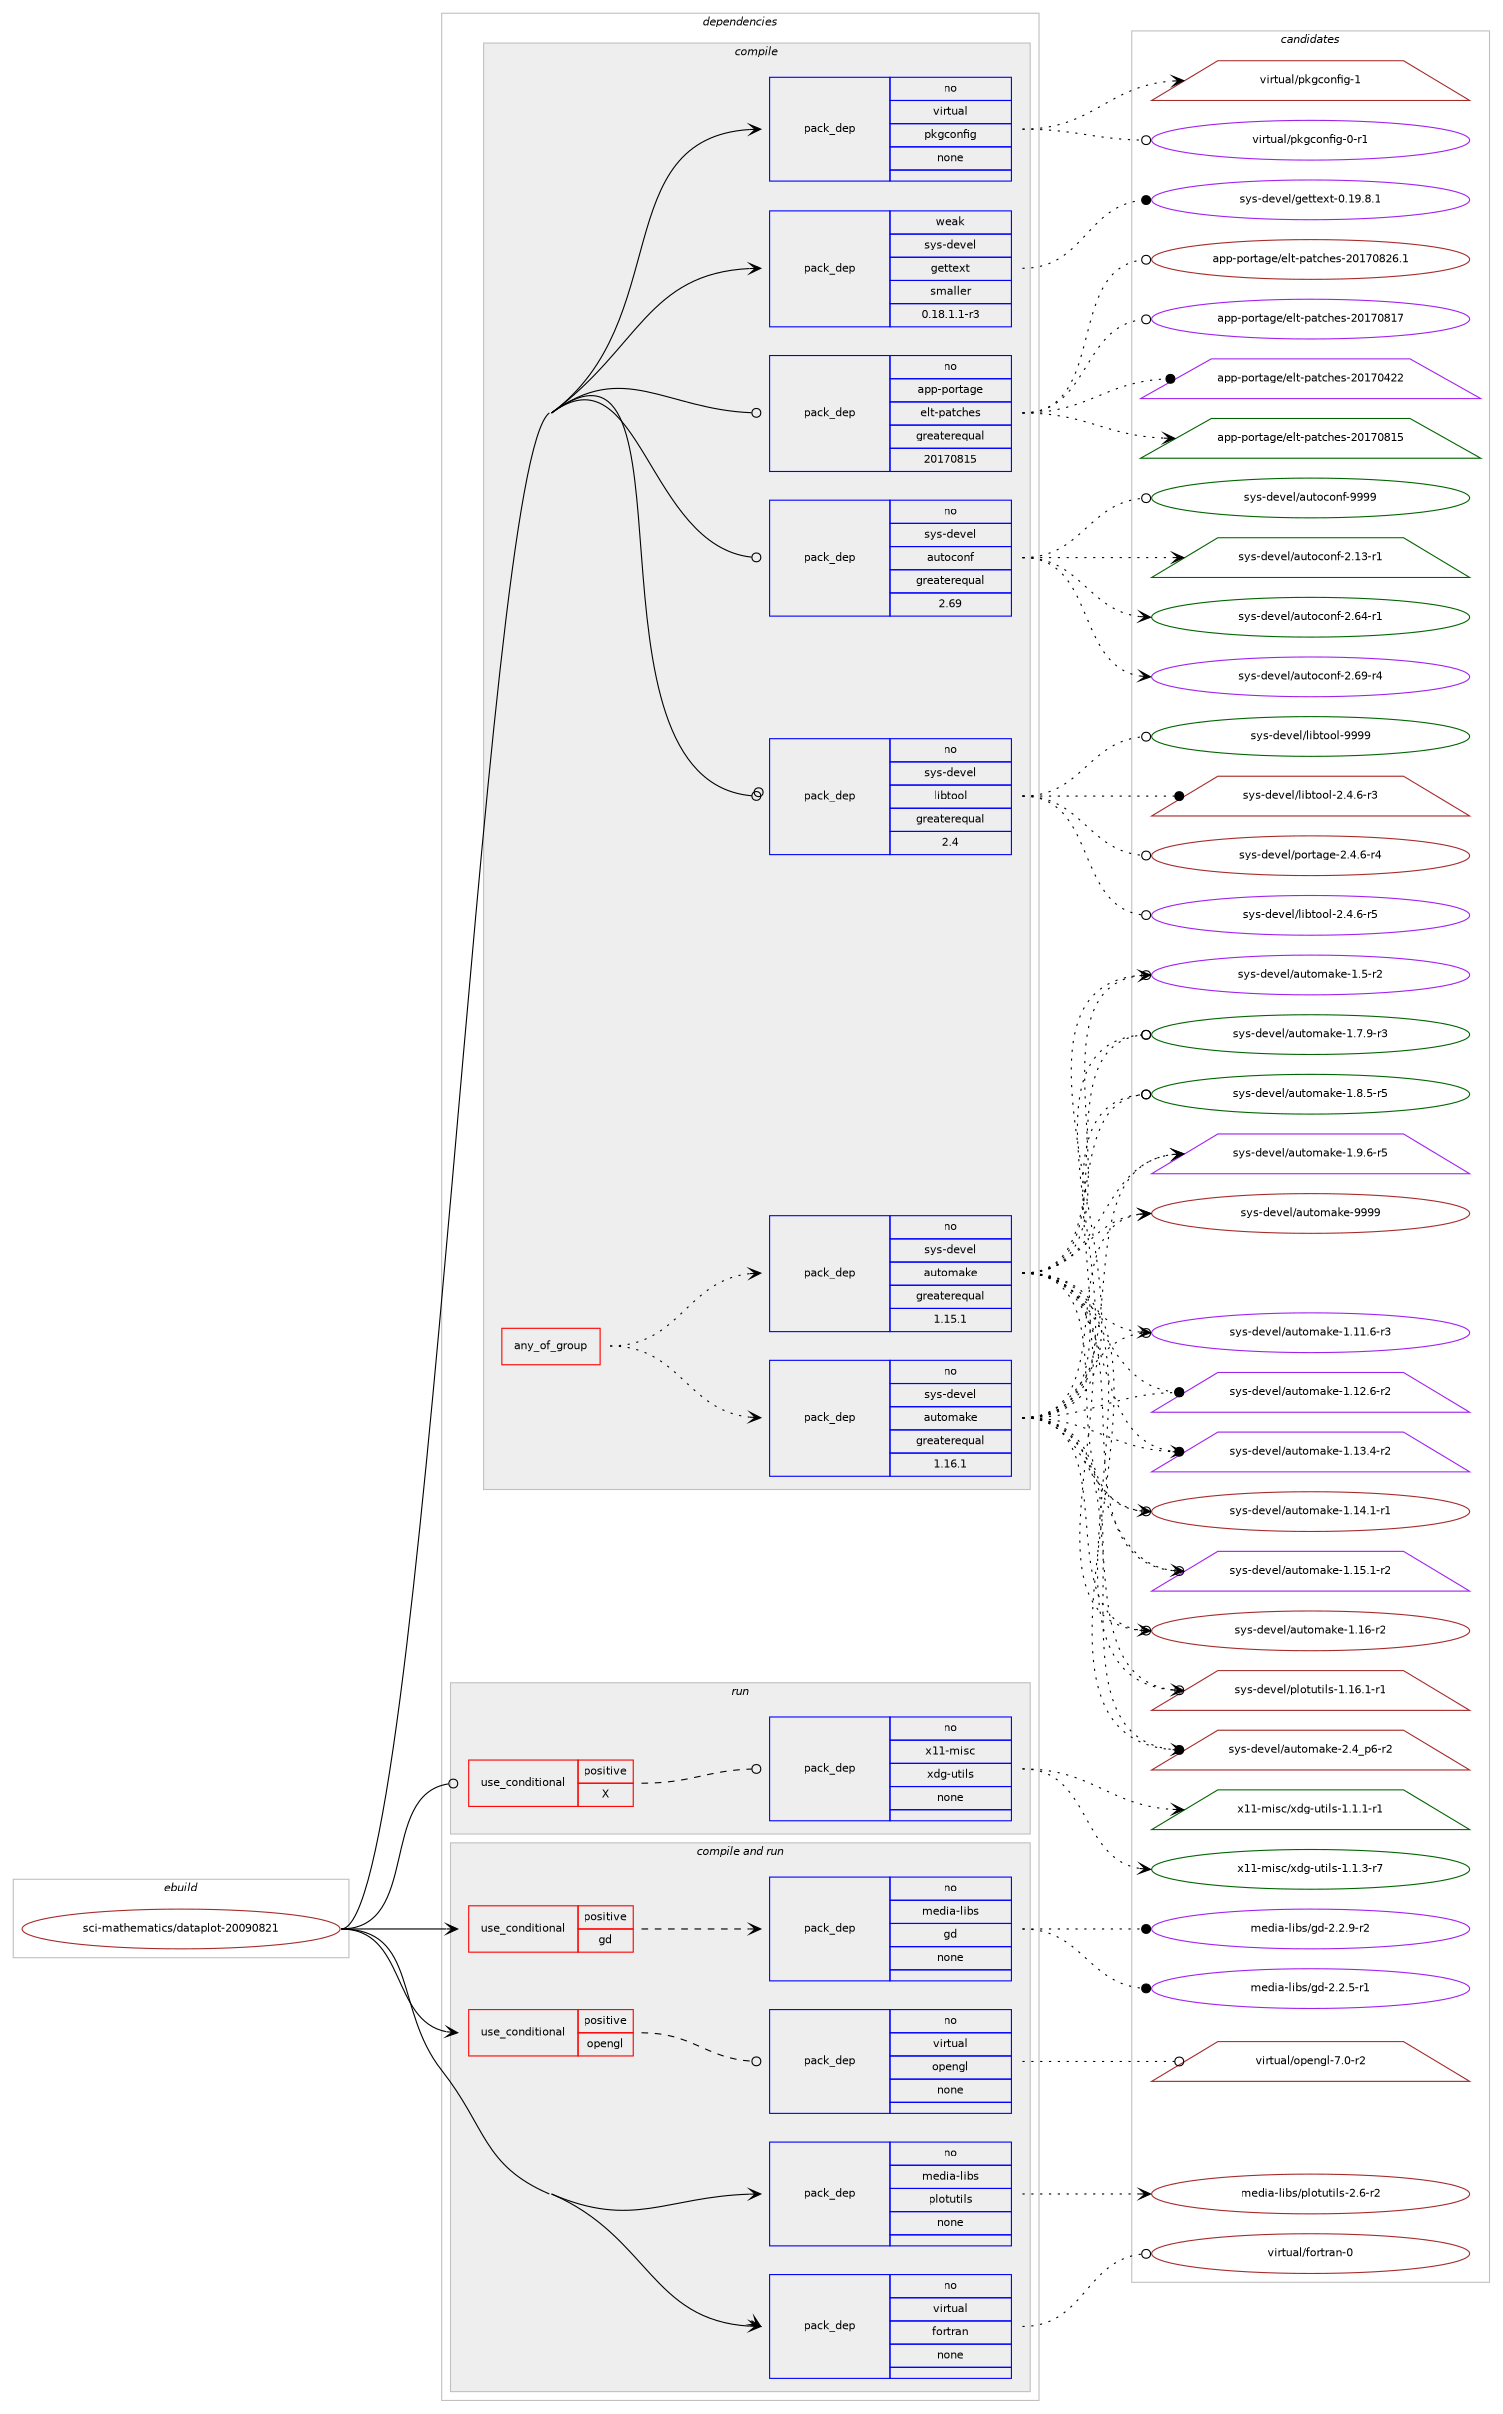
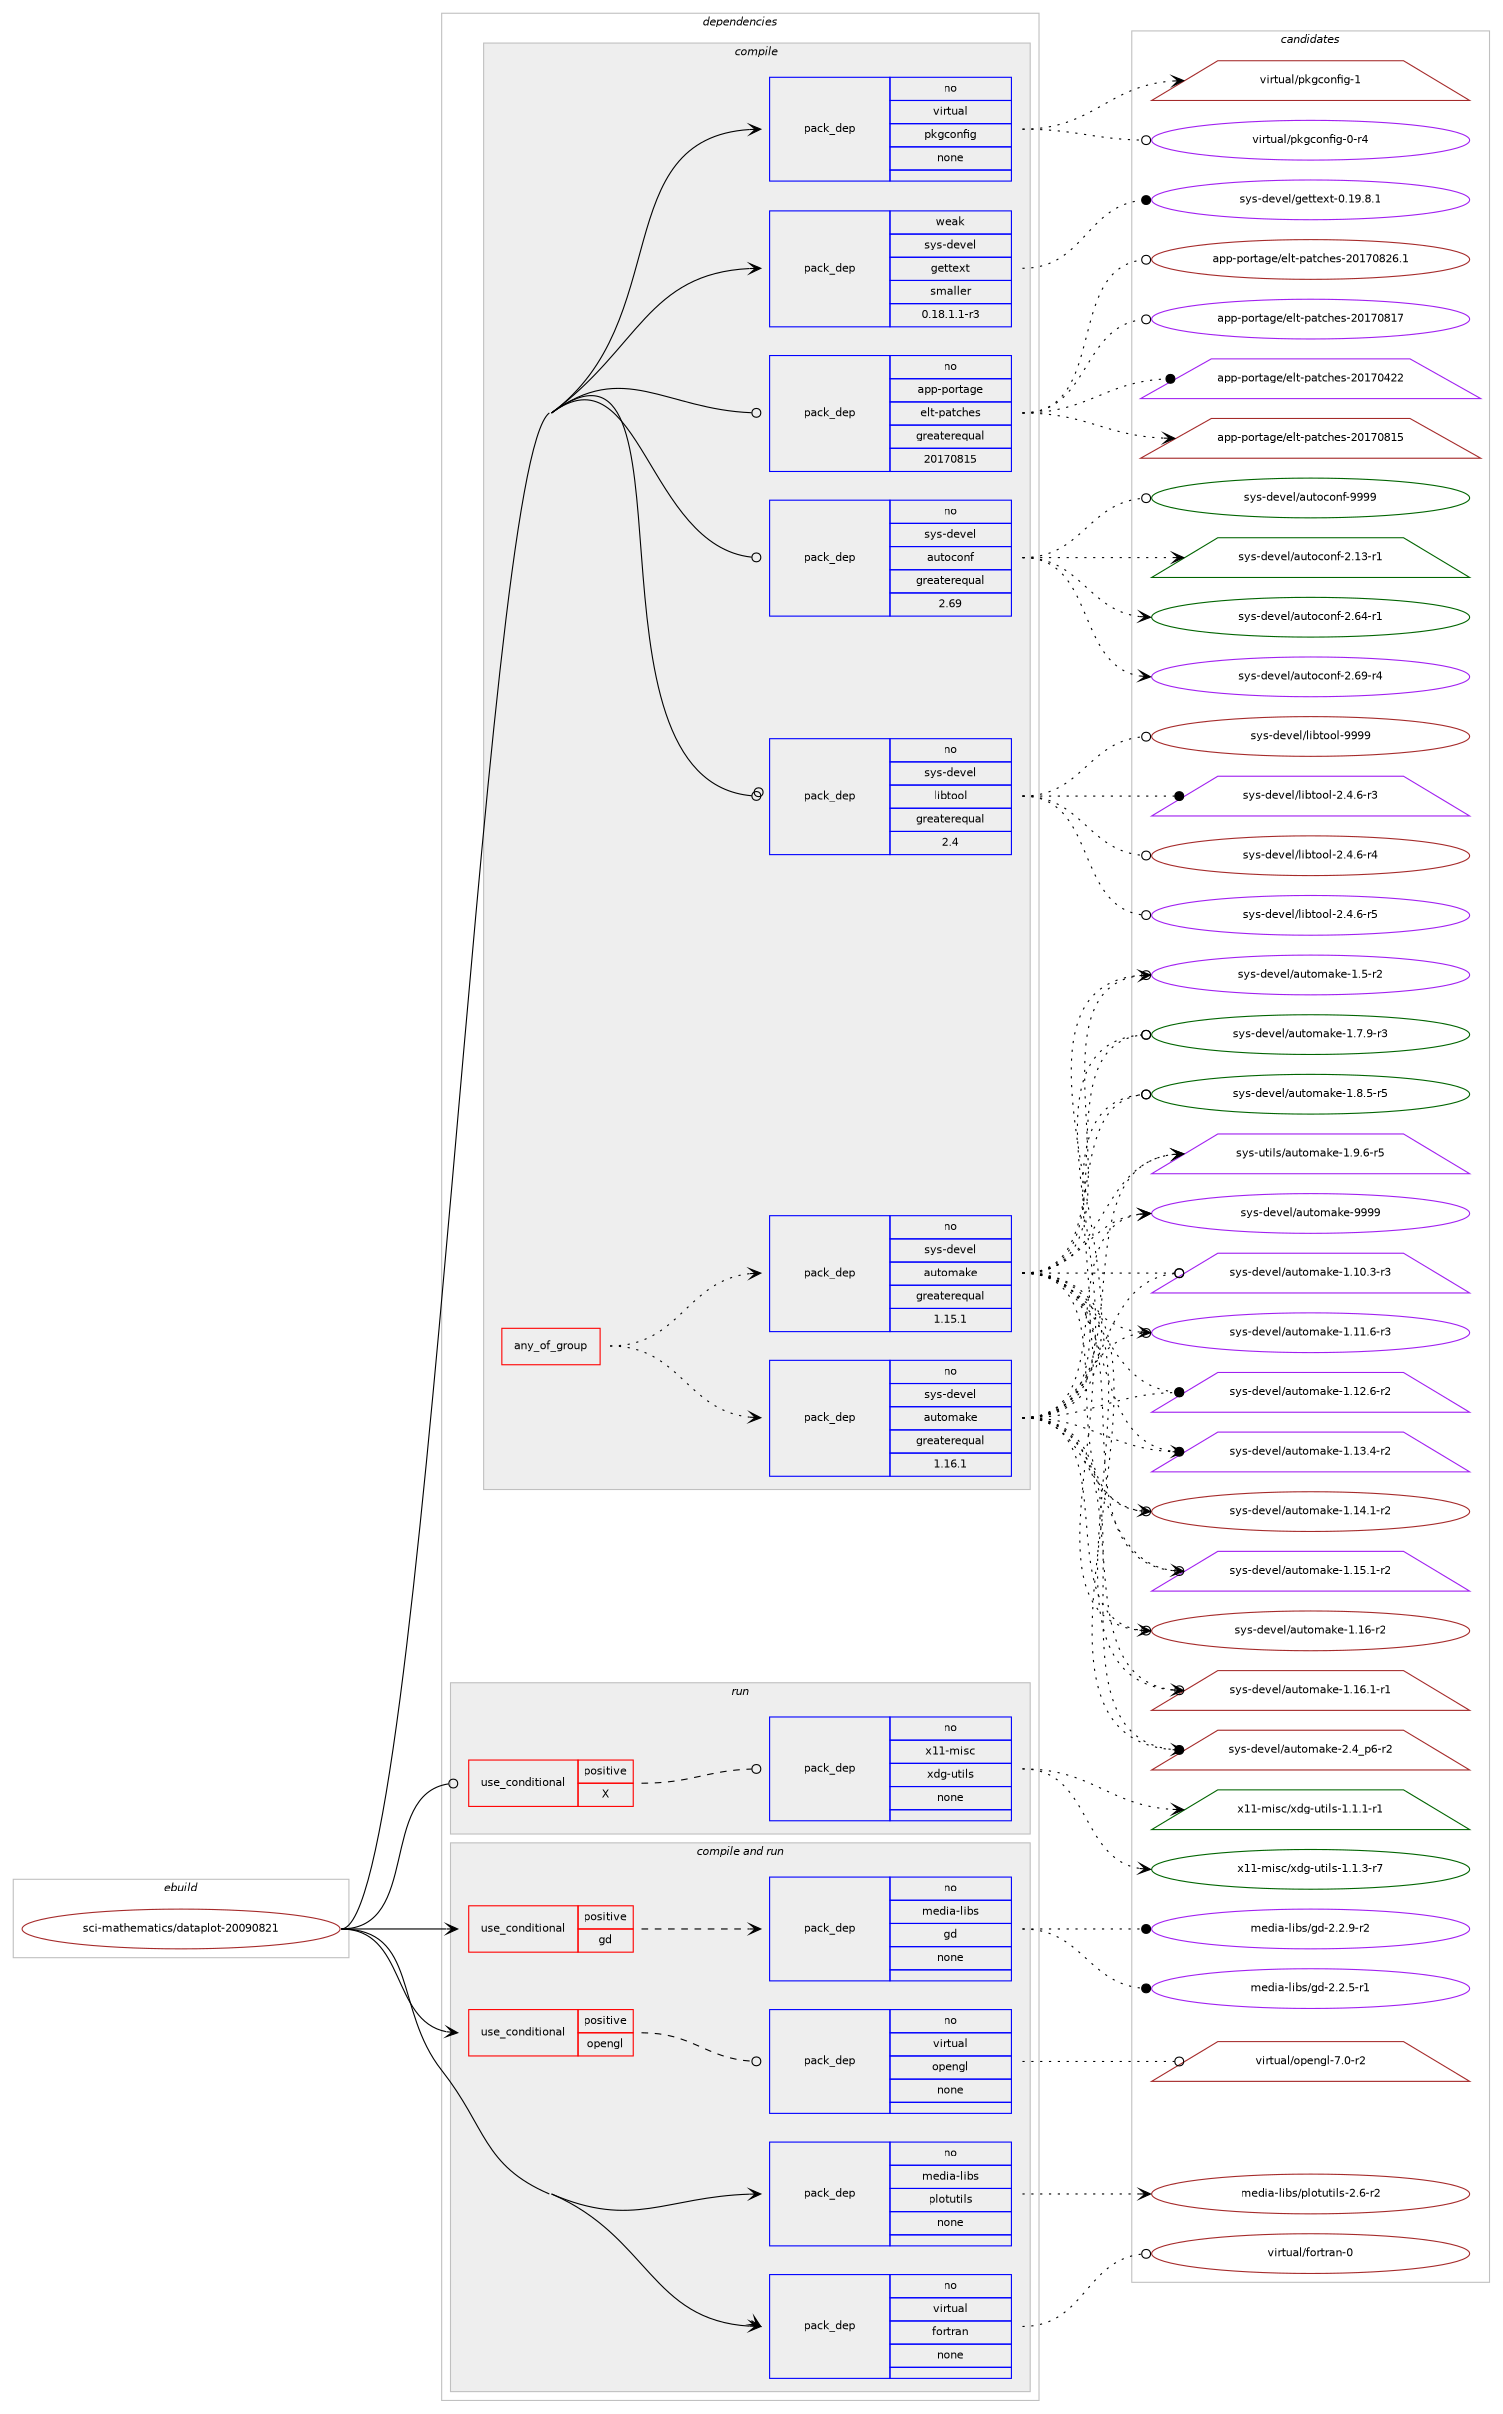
(1311, 140) -> (1311, 140)
(1311, 438) -> (1311, 438)
(1311, 736) -> (1311, 736)
(1311, 796) -> (1311, 796)
(1311, 856) -> (1311, 856)
(1311, 1154) -> (1311, 1154)
(1311, 1213) -> (1311, 1213)
none -> (1311, 1273)
(1311, 1512) -> (1311, 1512)
(1311, 1690) -> (1311, 1690)
